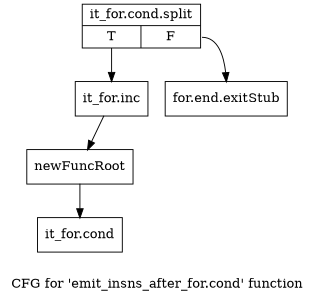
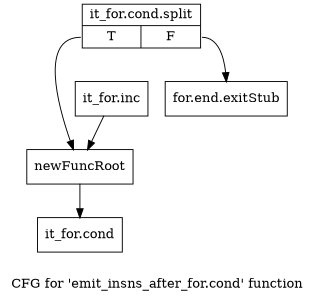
(112, 60) -> (56, 83)
